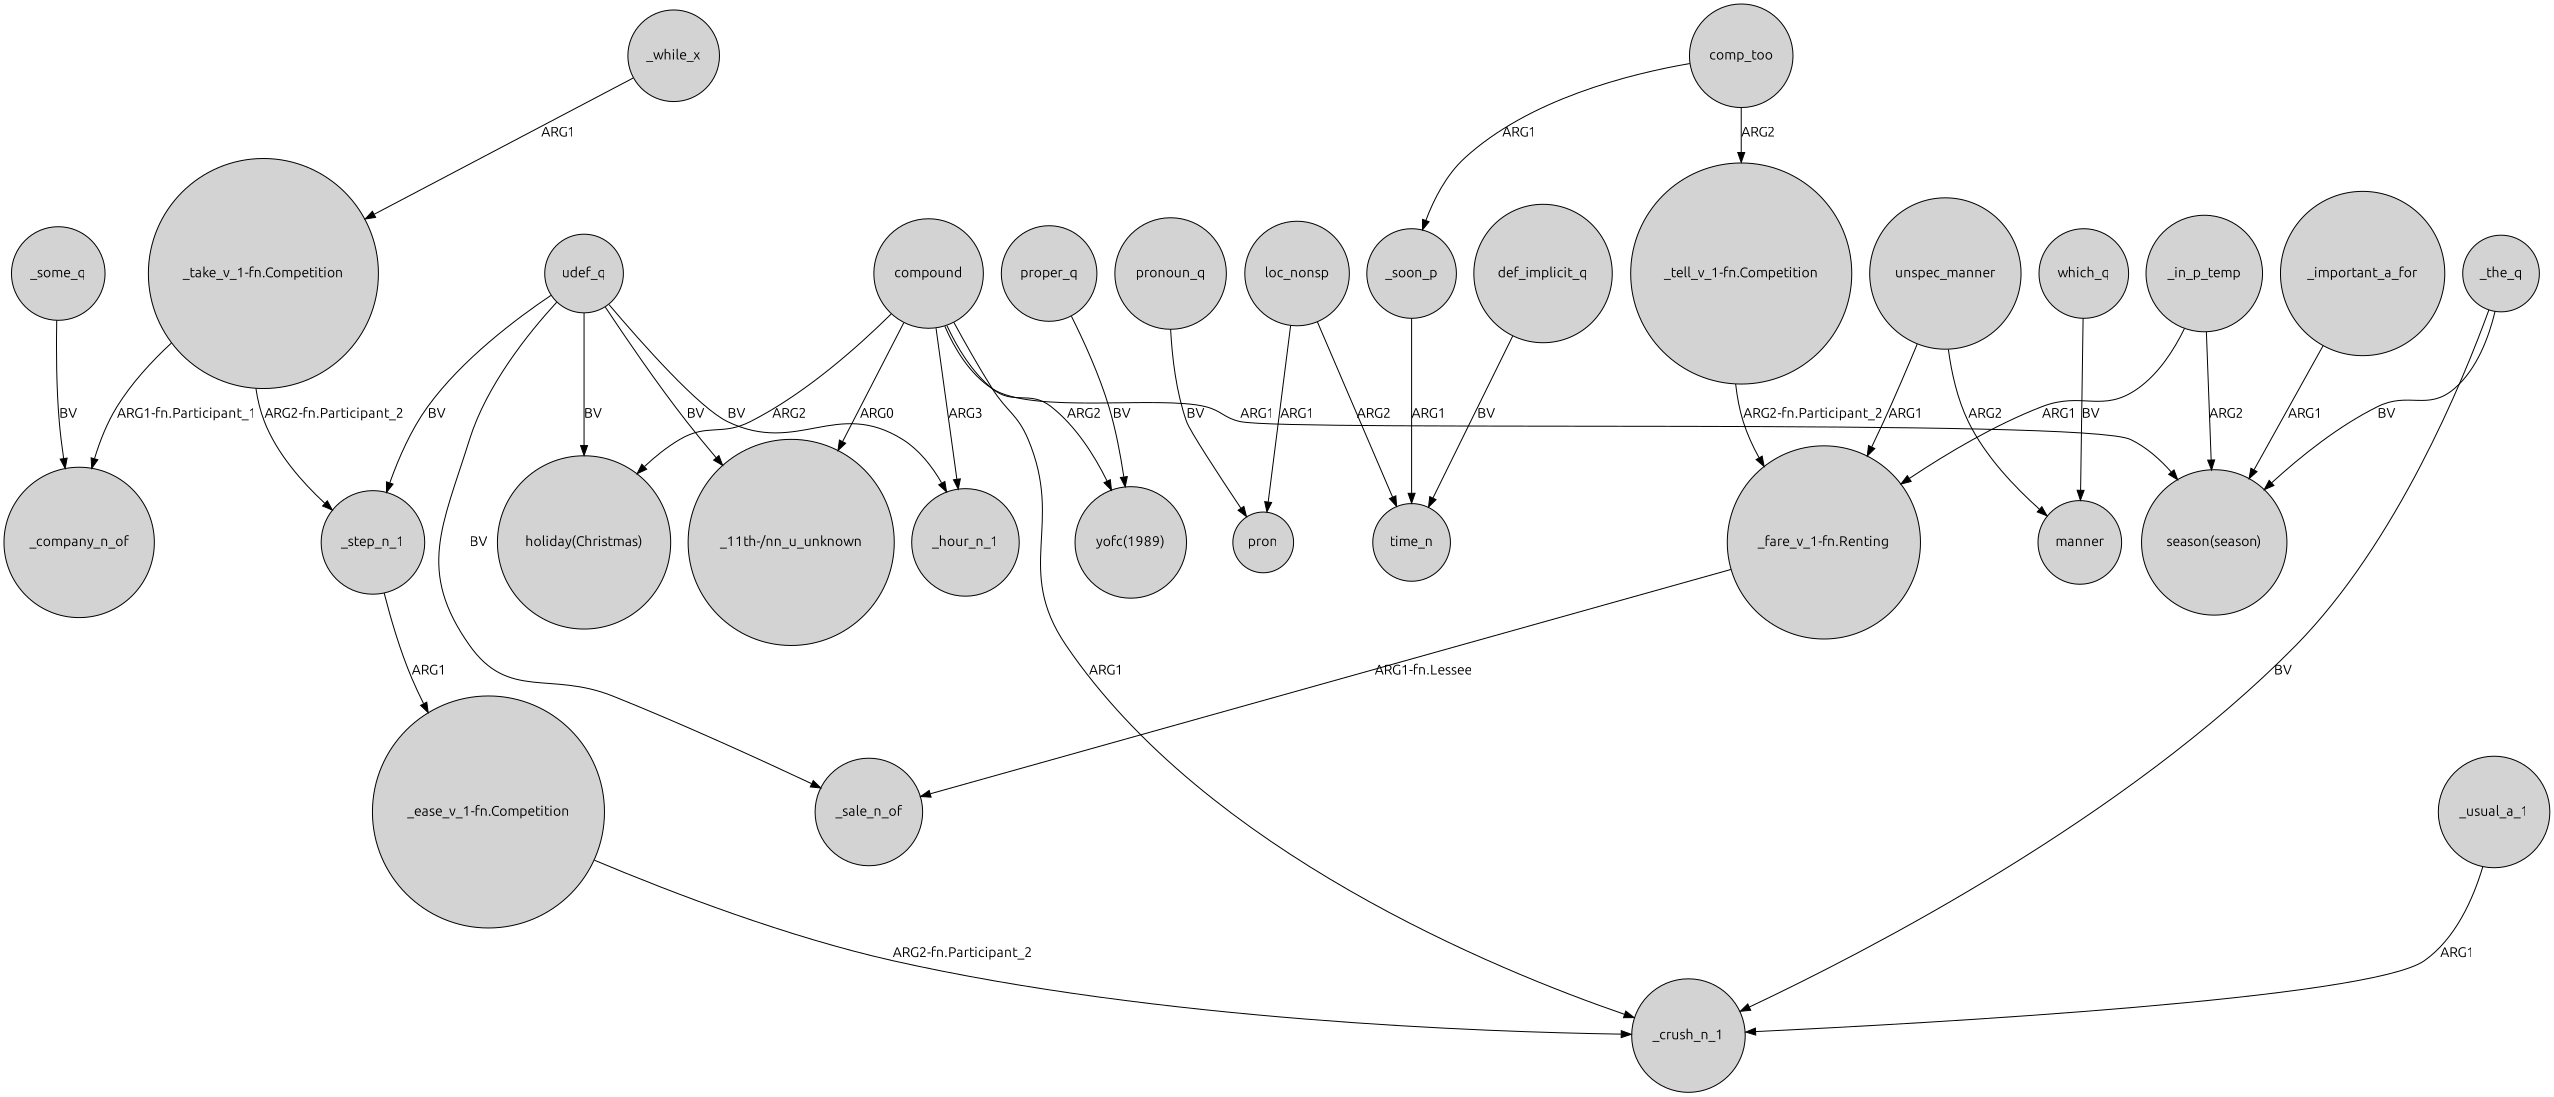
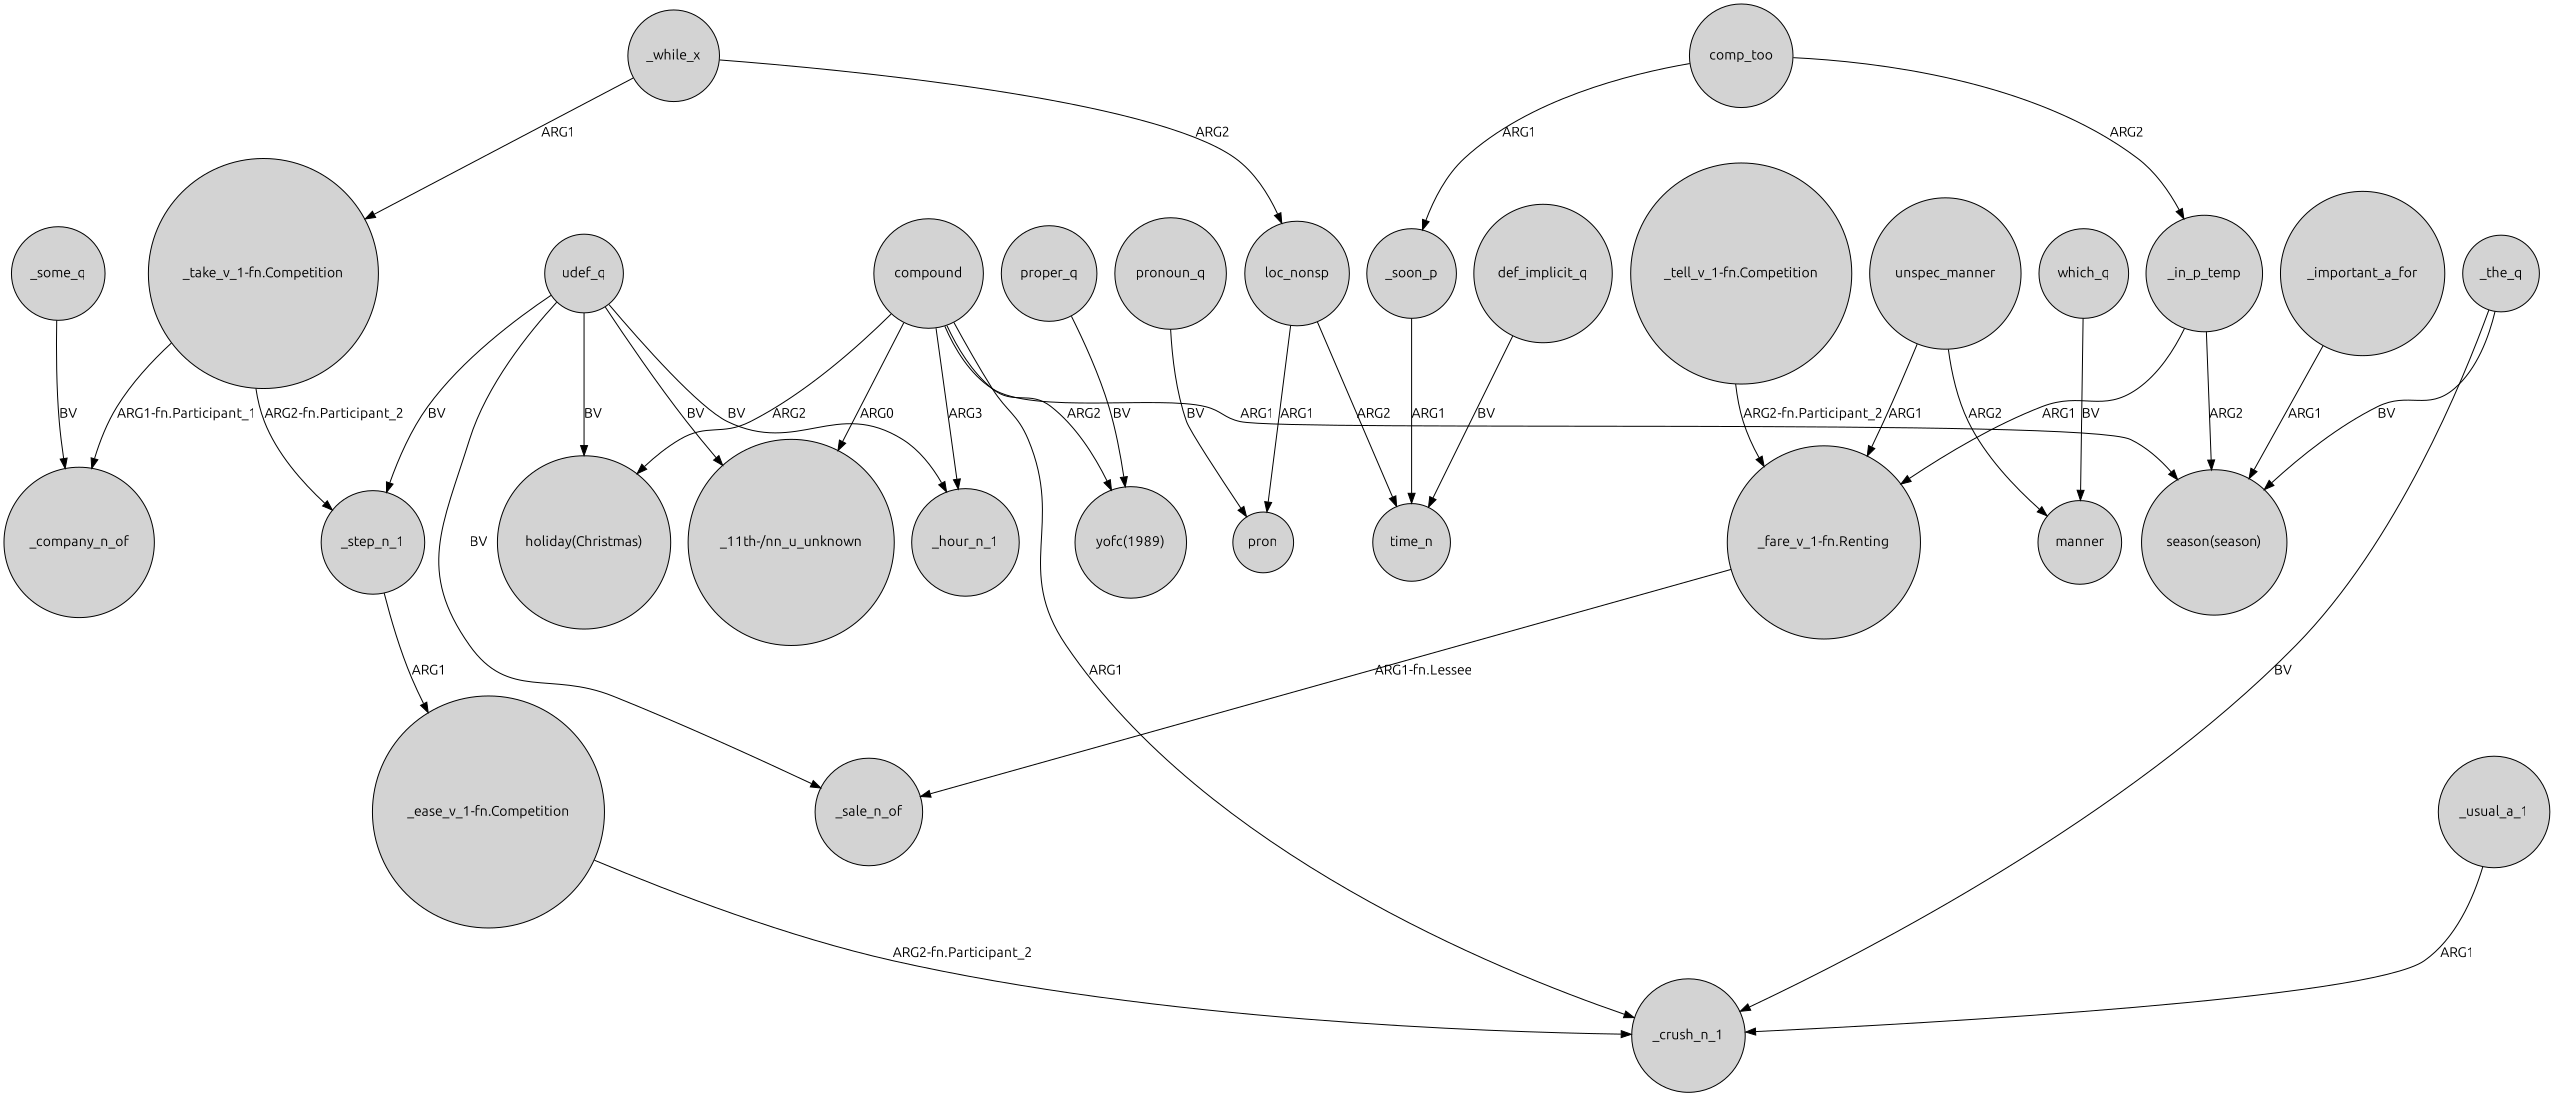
none -> (1017, 95)
(1741, 130) -> (2005, 93)
